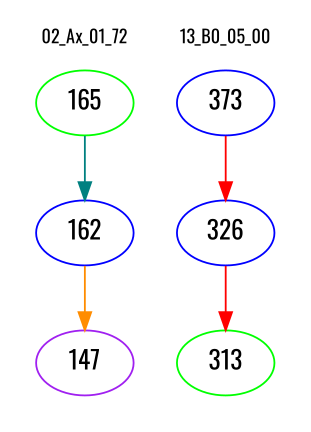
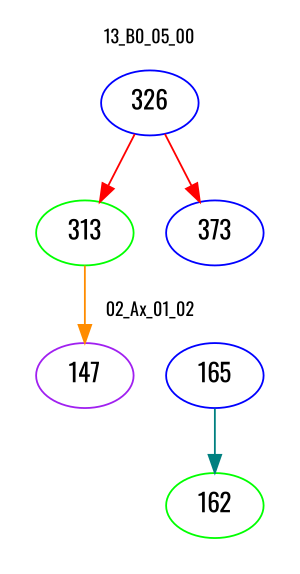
(85, 39) -> (150, 311)
(85, 103) -> (215, 376)
(226, 159) -> (178, 160)
(85, 233) -> (215, 506)
(85, 289) -> (85, 305)
